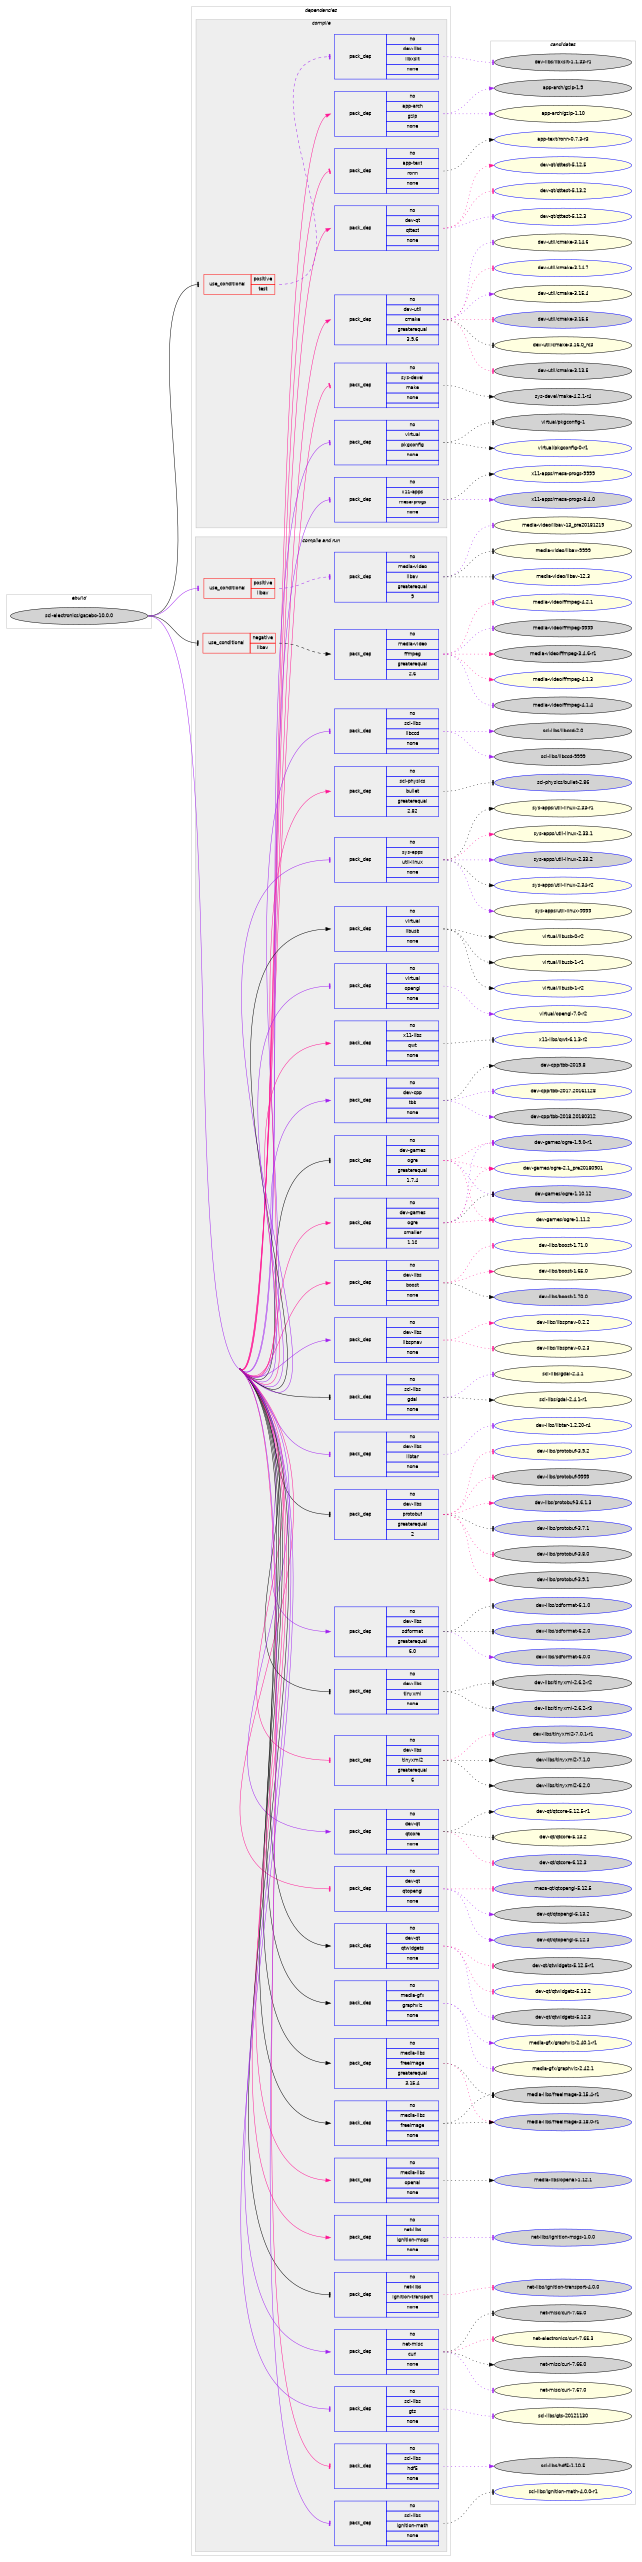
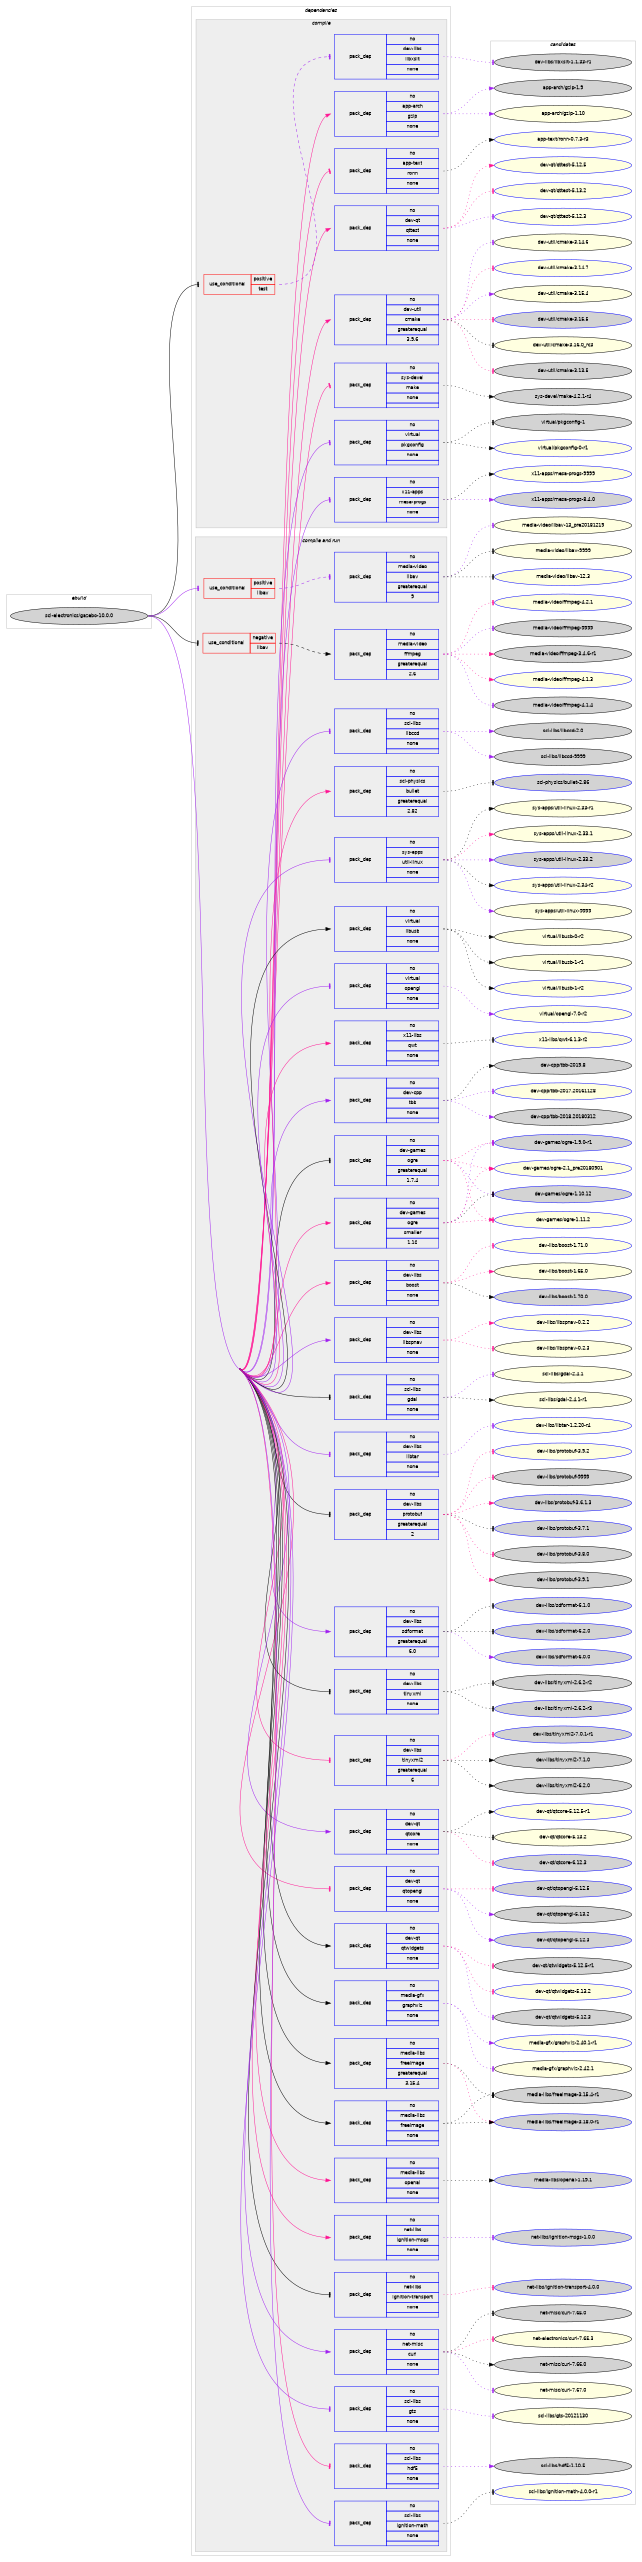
(563, 1889) -> (563, 1889)
(563, 2180) -> (563, 2180)
